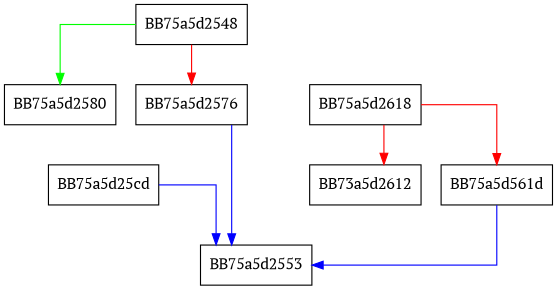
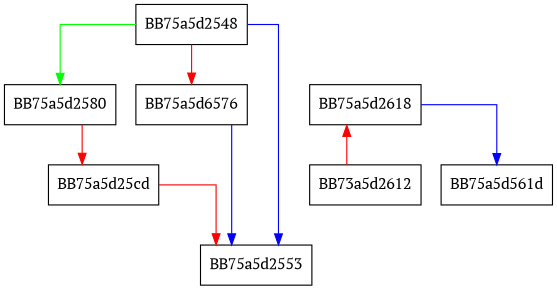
(192, 105) -> (192, 105)
(483, 105) -> (483, 105)
none -> (82, 139)
(384, 139) -> (347, 151)
(212, 185) -> (212, 185)
(440, 265) -> (278, 114)
